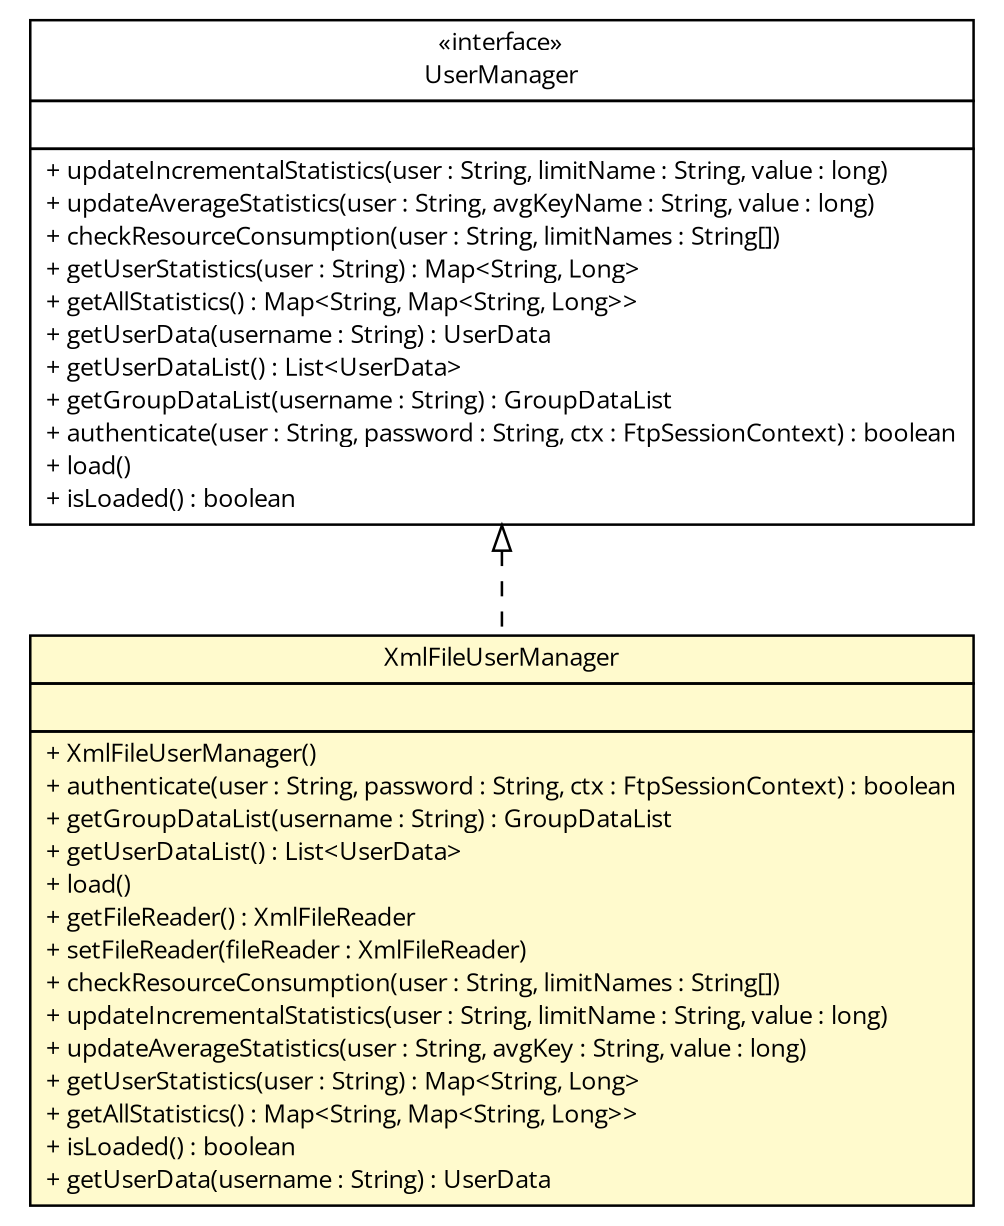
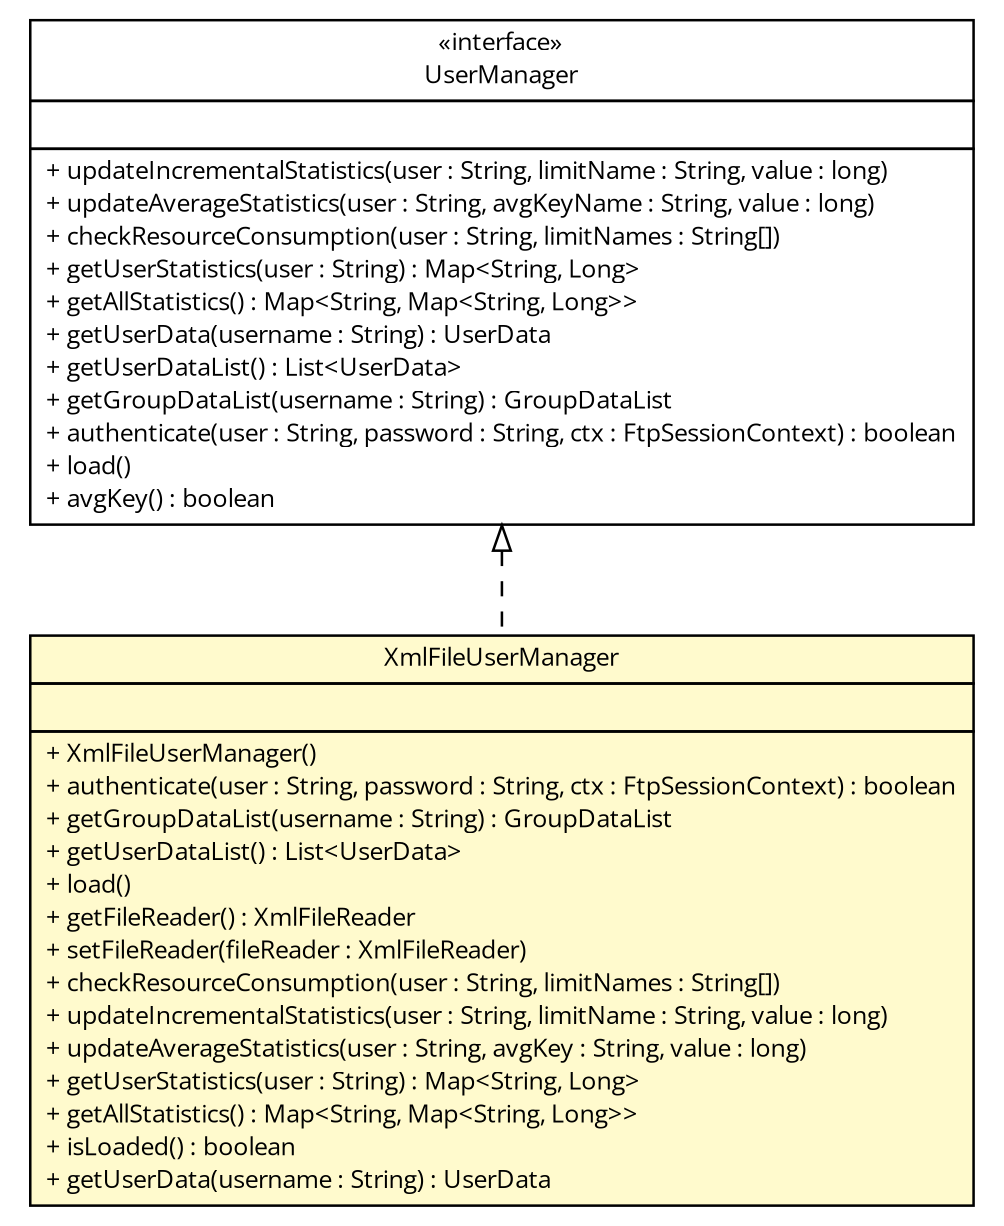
(172, 499) -> (161, 499)
